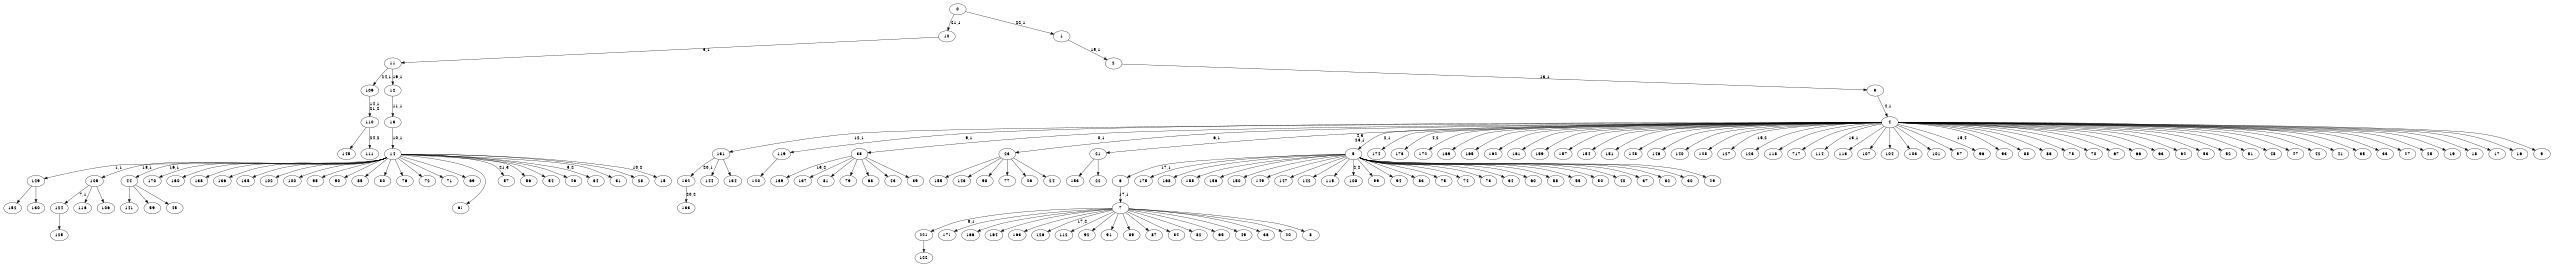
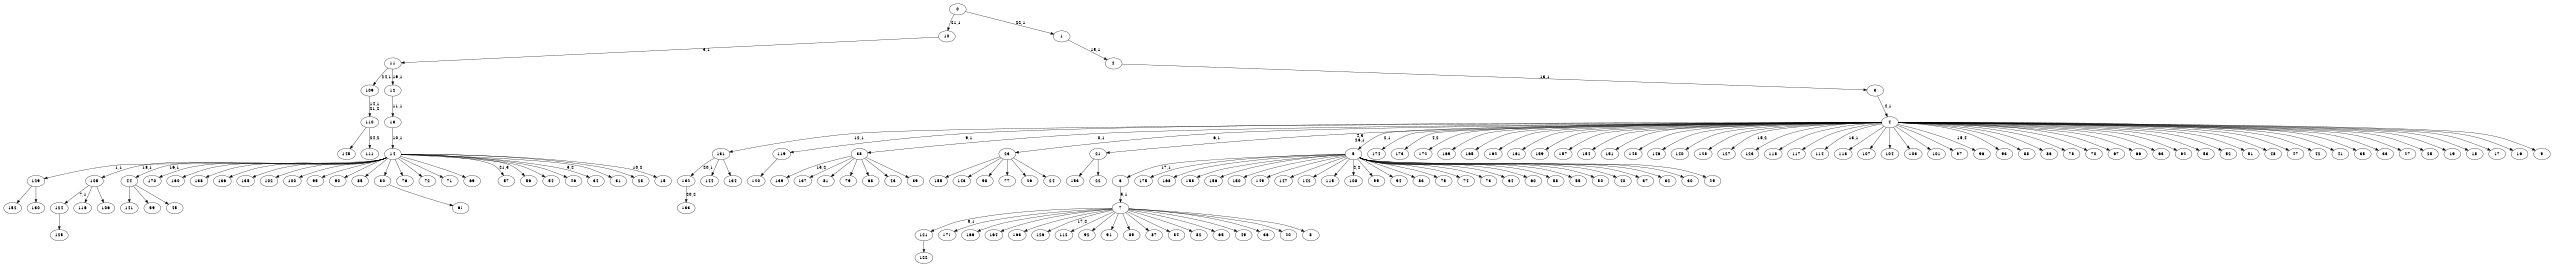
(1797, 154) -> (1797, 154)
(460, 164) -> (419, 196)
(1124, 195) -> (1124, 195)
(924, 235) -> (924, 235)
